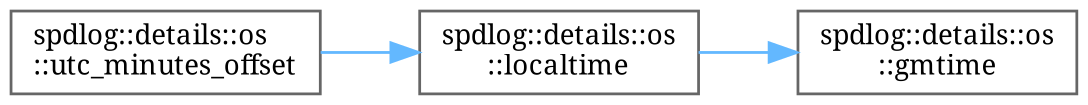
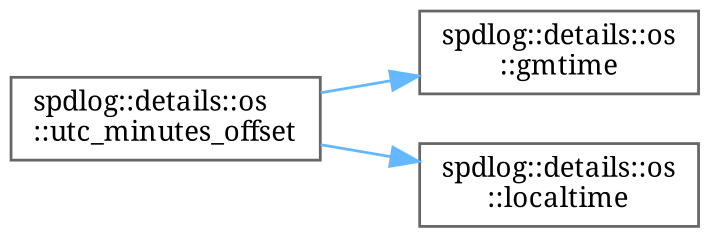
(734, 52) -> (356, 87)
